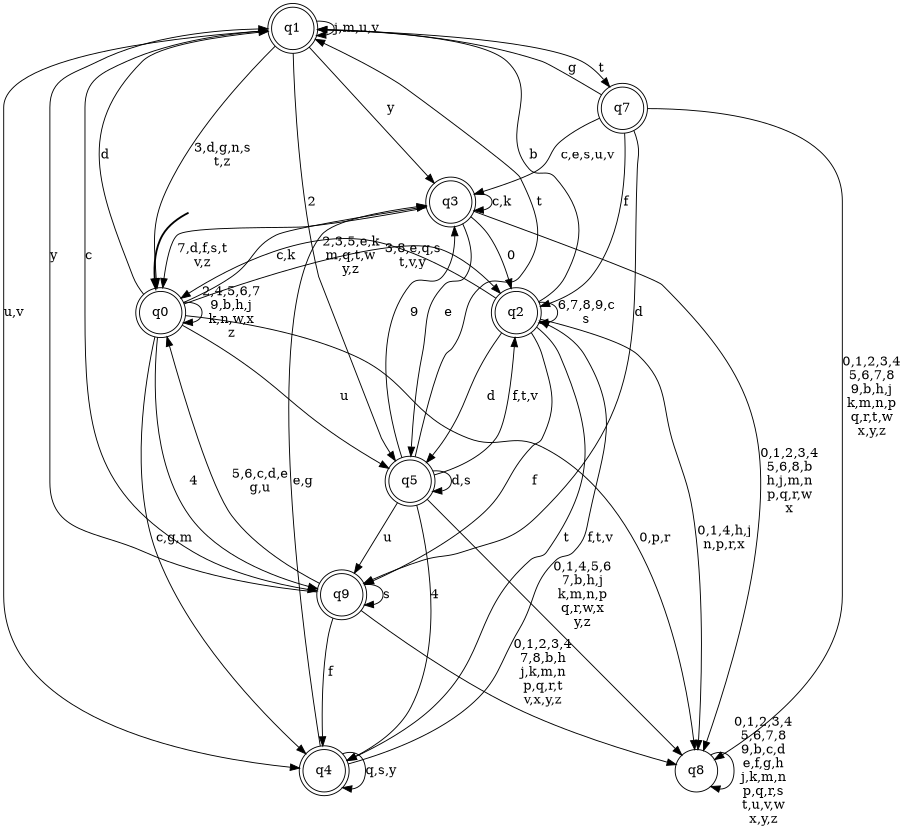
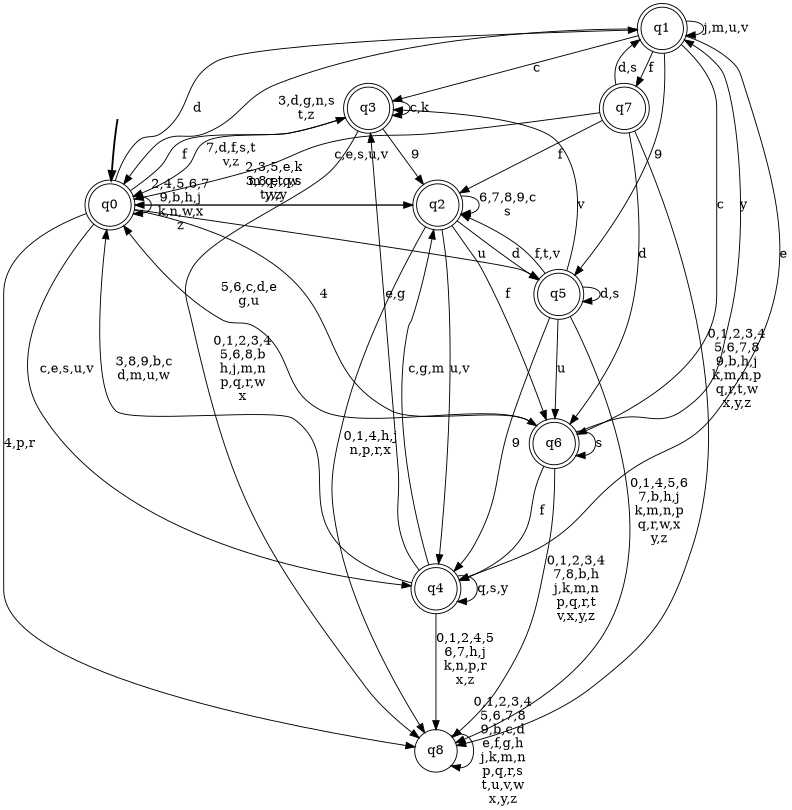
(573, 68) -> (628, 68)
(602, 68) -> (651, 68)
(391, 108) -> (537, 68)
(520, 109) -> none
(546, 162) -> (368, 136)
(312, 202) -> (659, 155)
(537, 222) -> none
(286, 256) -> (185, 155)
(512, 256) -> (416, 155)
(14, 313) -> (784, 254)
(415, 313) -> (581, 205)
(426, 324) -> none
none -> (228, 415)
(175, 538) -> (67, 369)
(567, 538) -> (460, 369)
(600, 538) -> (427, 369)
(655, 538) -> (19, 444)
(342, 595) -> (554, 444)
(435, 595) -> (516, 444)
none -> (436, 667)
